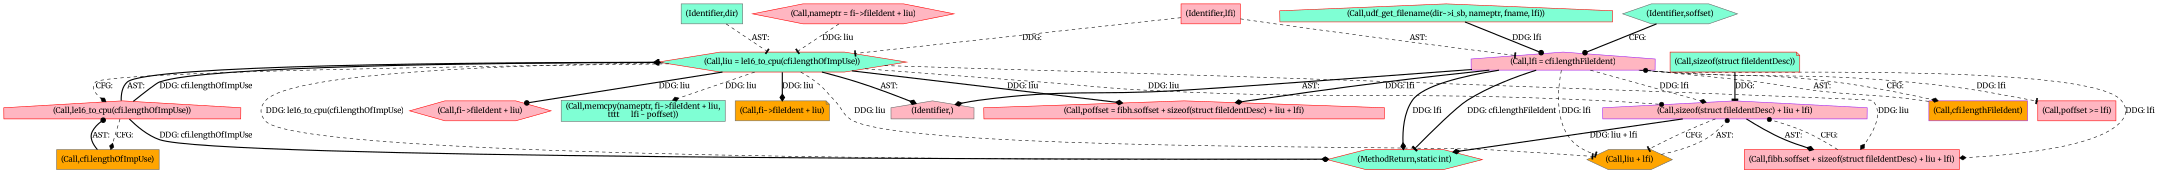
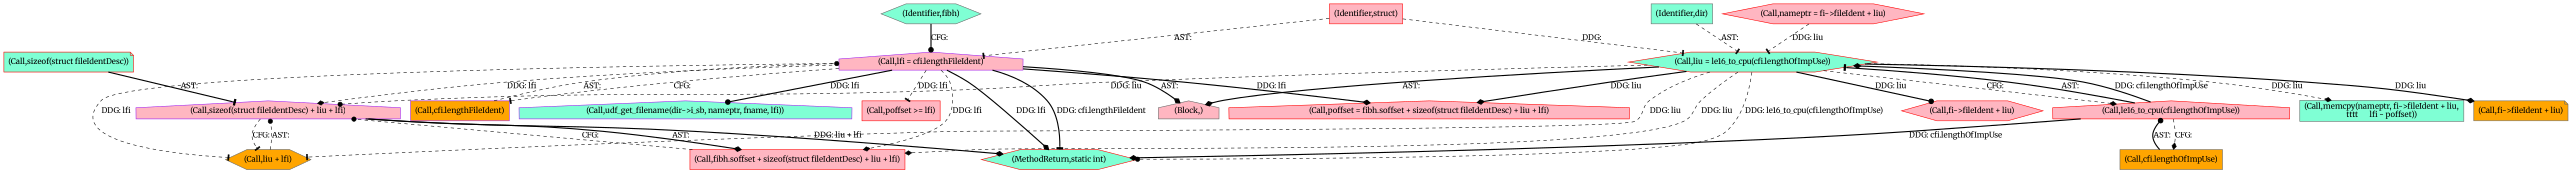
(1211, 14) -> (1366, 14)
(1446, 14) -> (686, 111)
(1680, 14) -> (931, 14)
(1502, 37) -> (811, 86)
(1817, 80) -> (675, 82)
(1746, 86) -> (190, 86)
(932, 111) -> (1189, 111)
